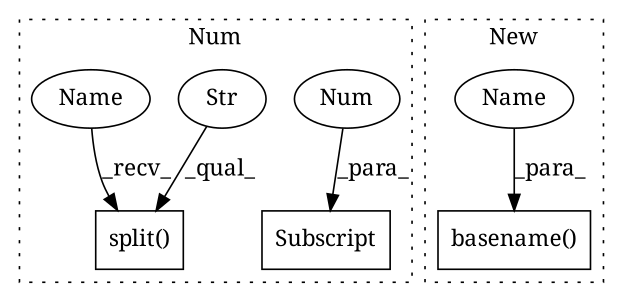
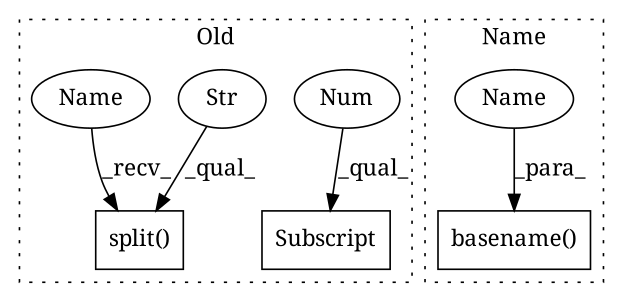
(216, 38) -> (216, 38)
(514, 38) -> (514, 38)
(374, 170) -> (374, 170)
